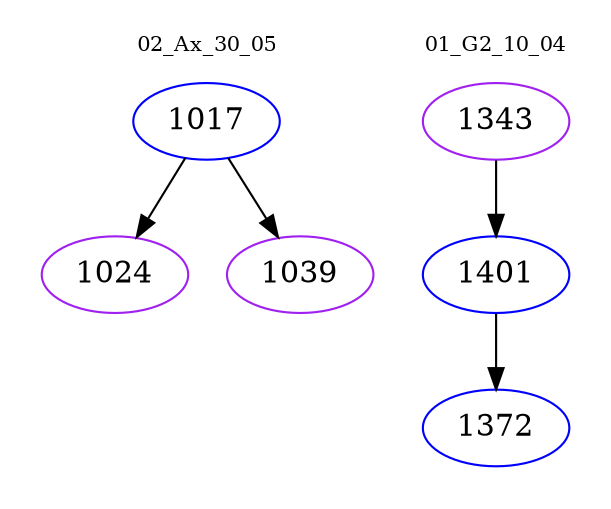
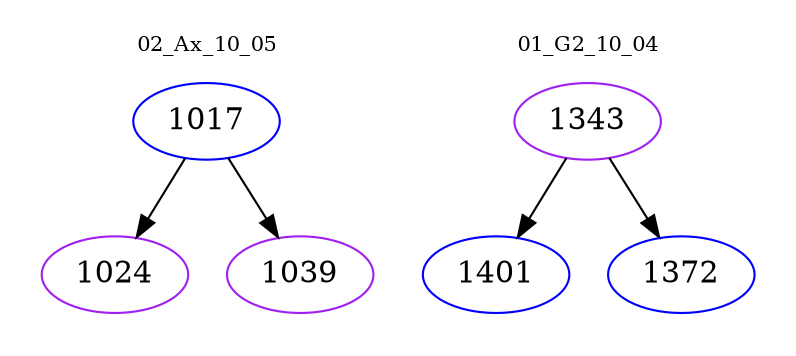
(208, 46) -> (208, 46)
(496, 341) -> (628, 188)
